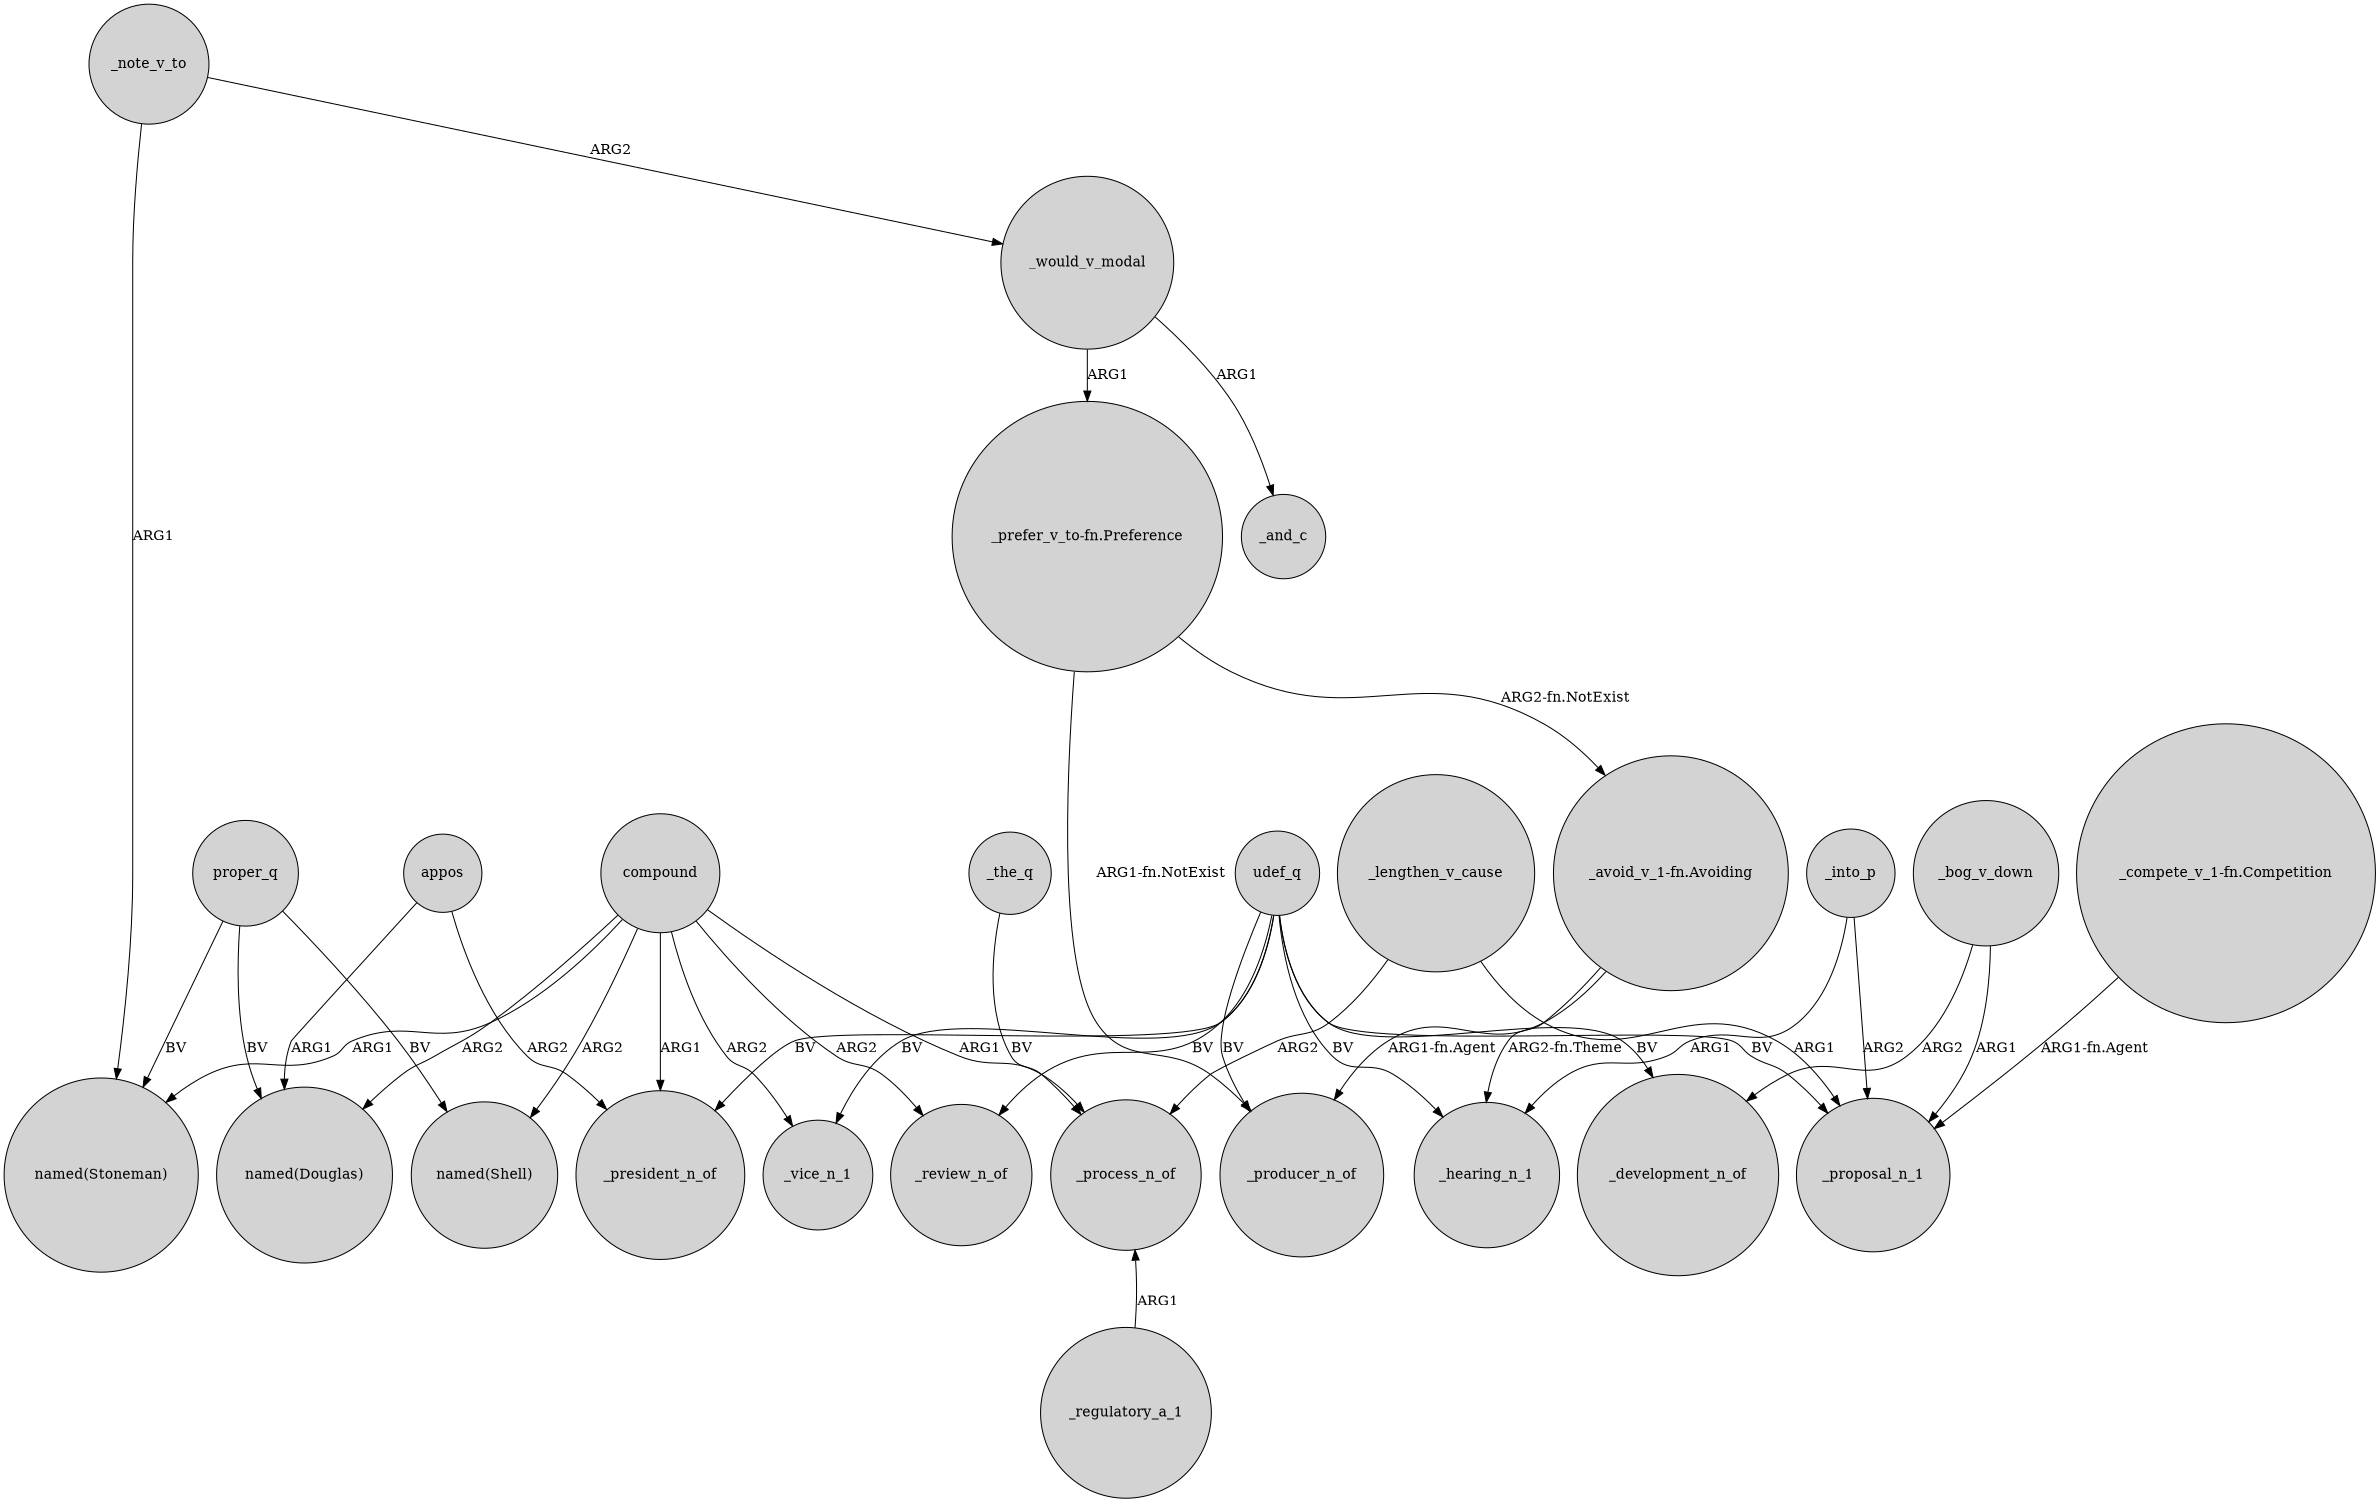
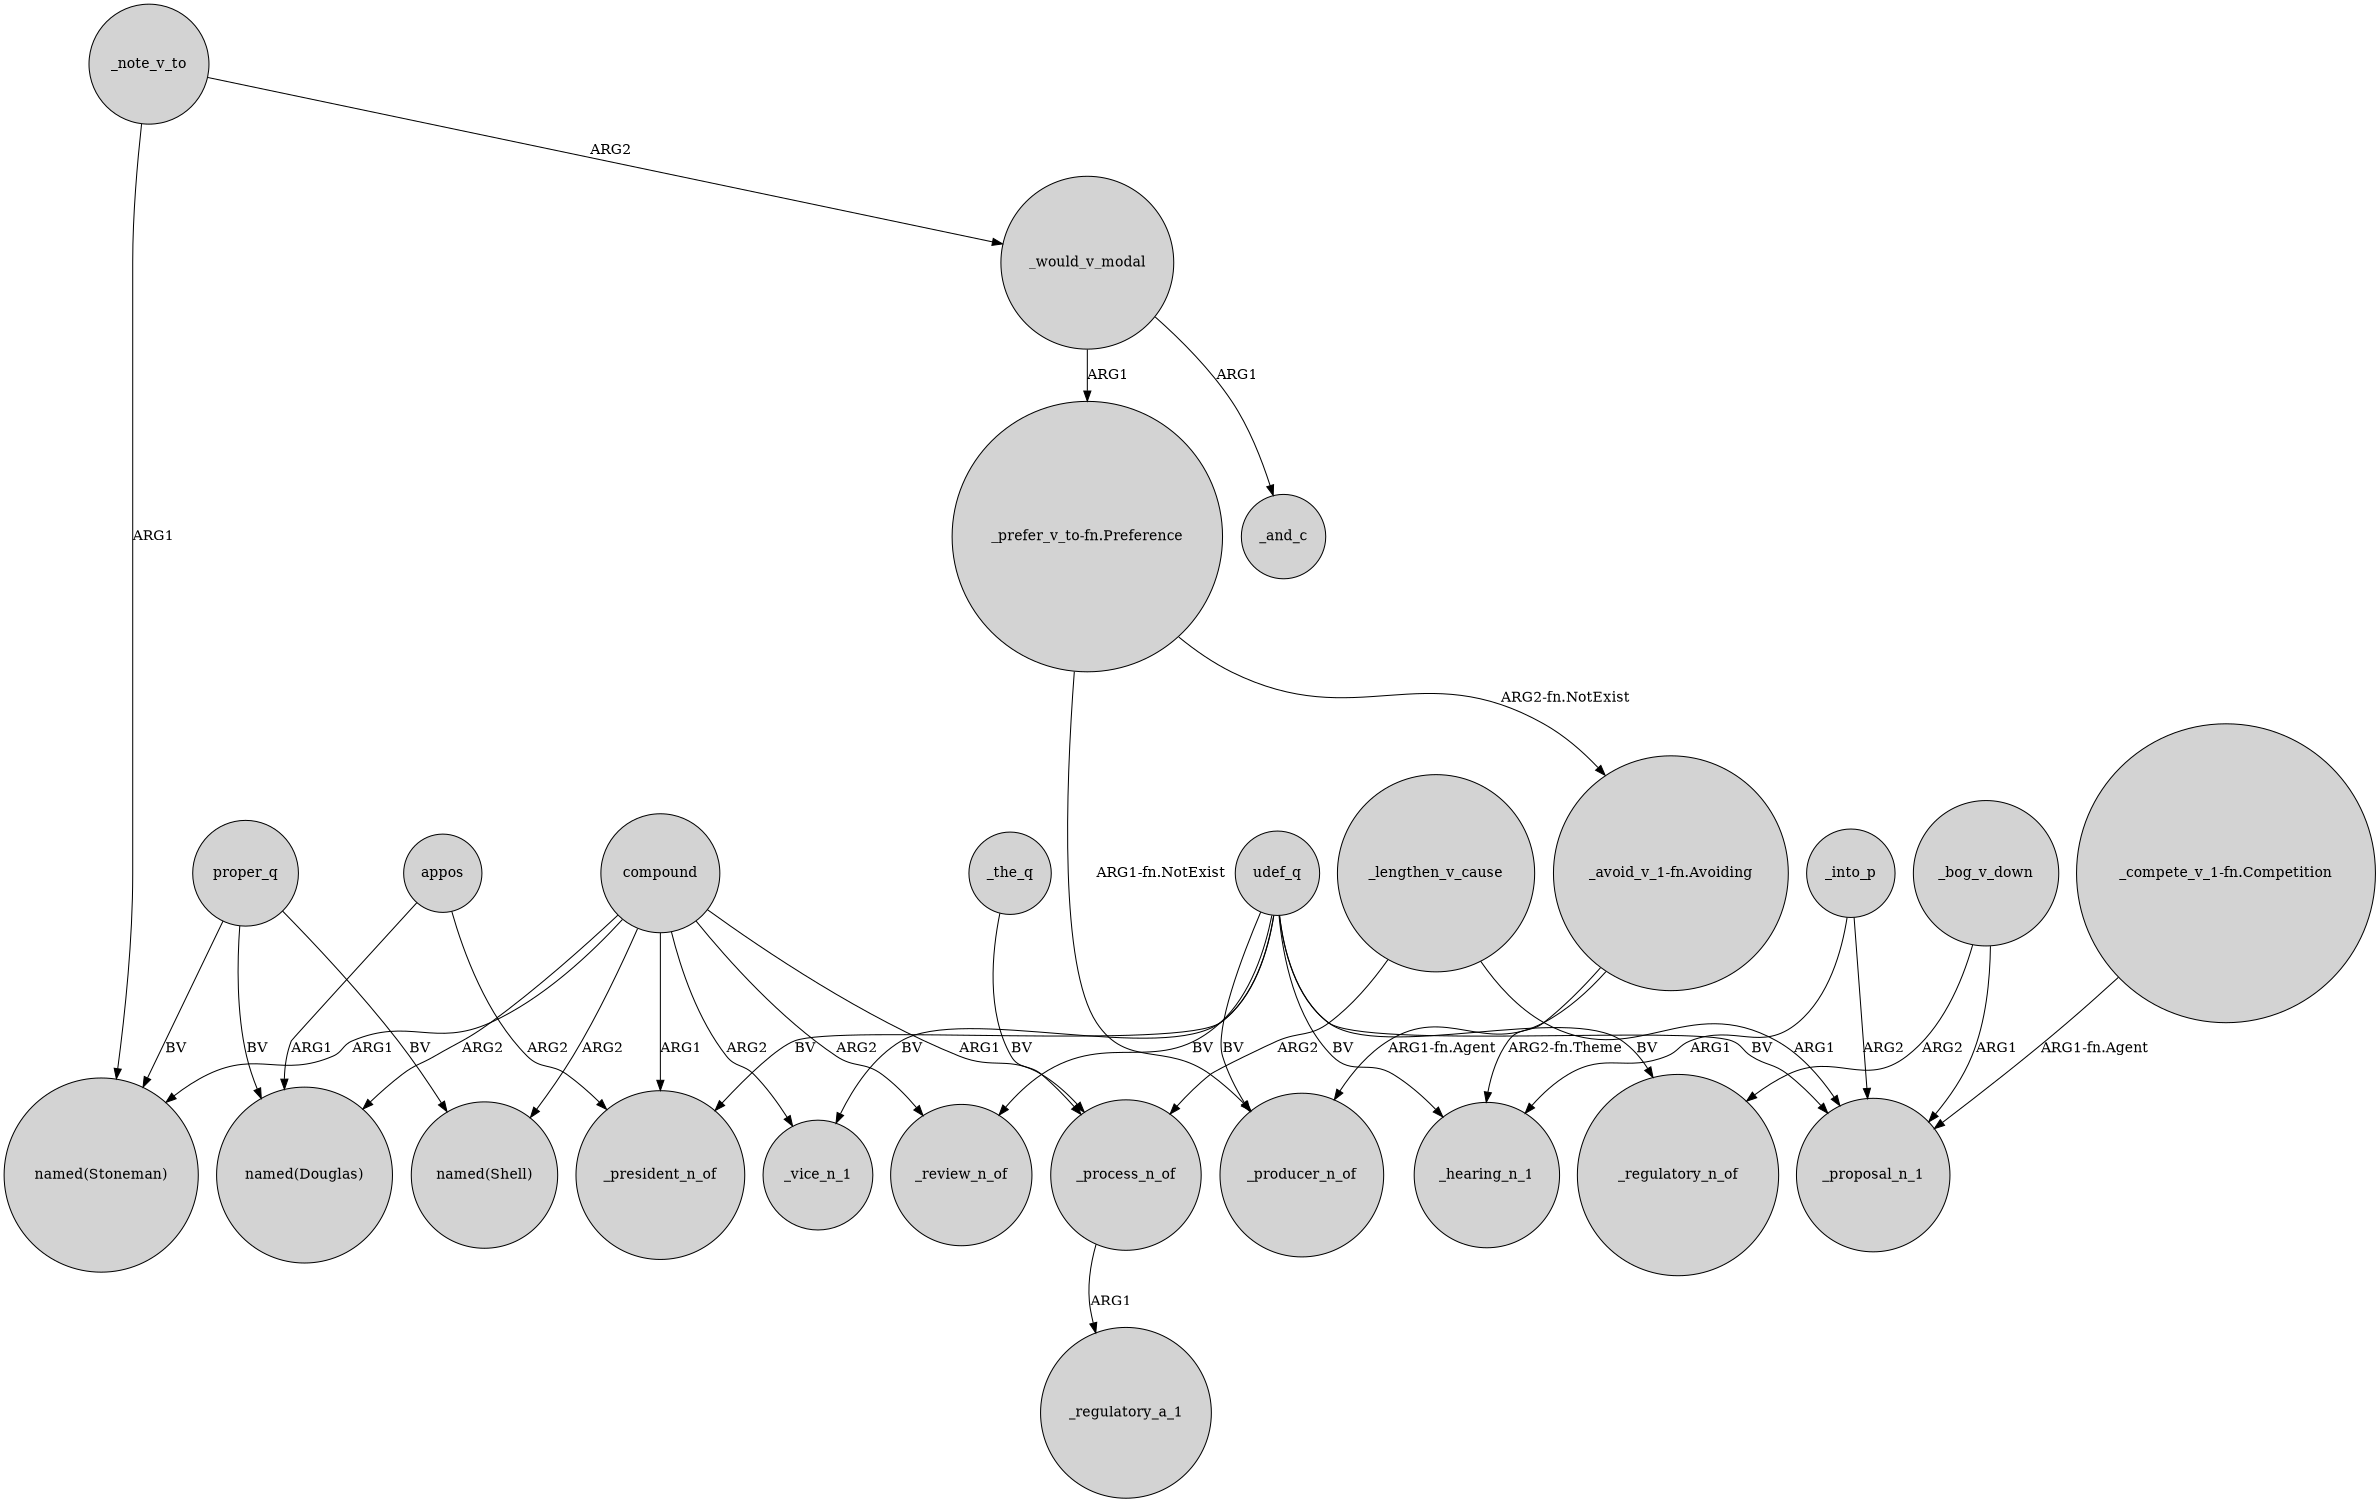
(1678, 1175) -> (1678, 1175)
(1137, 1294) -> (1089, 1284)
